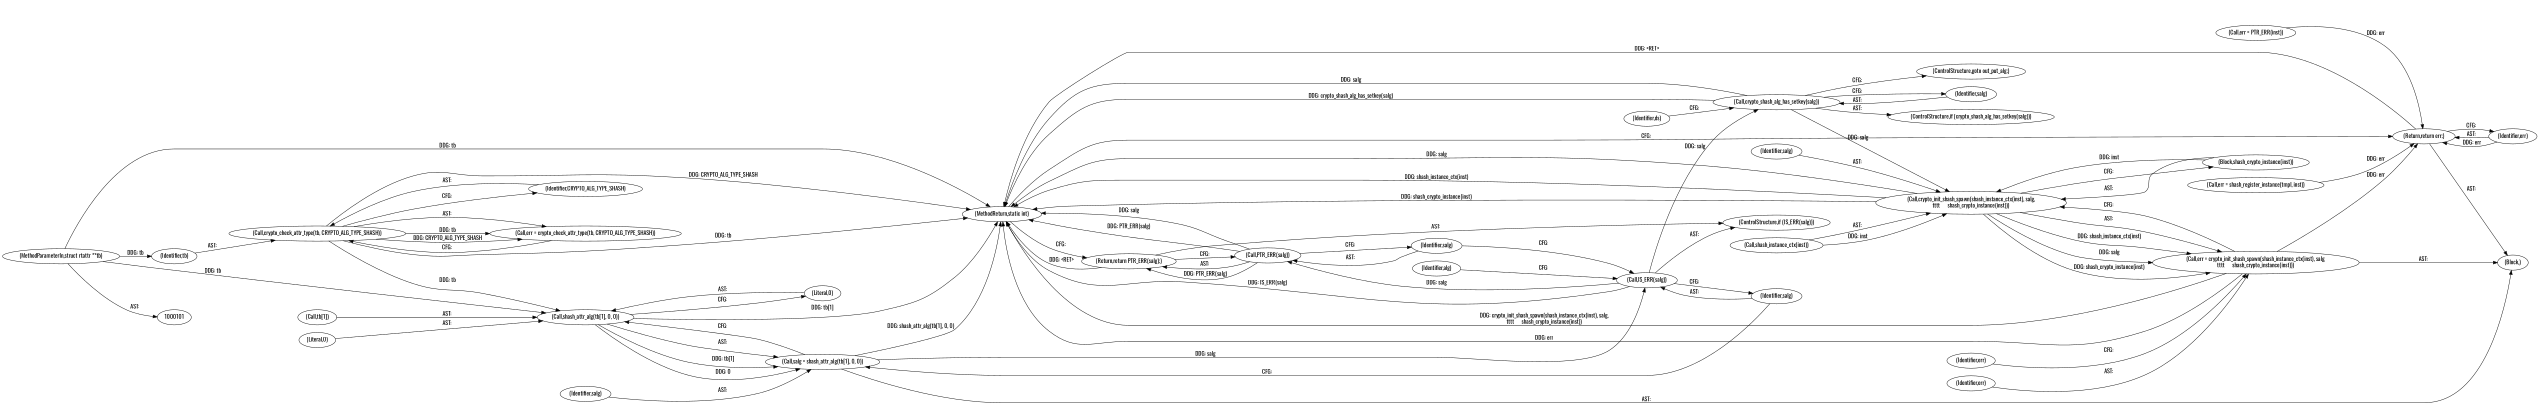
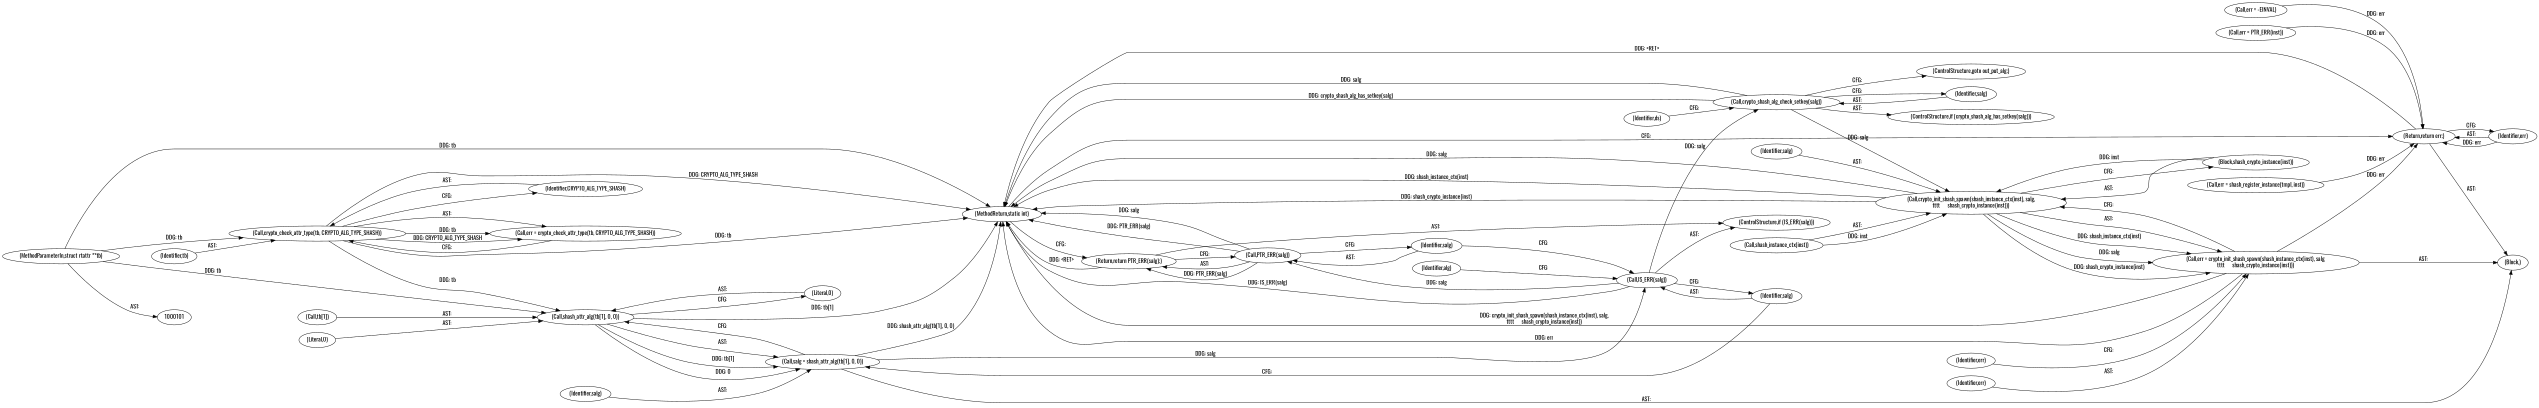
none -> (2256, 10)
(1777, 102) -> (1777, 102)
(133, 256) -> (170, 243)
